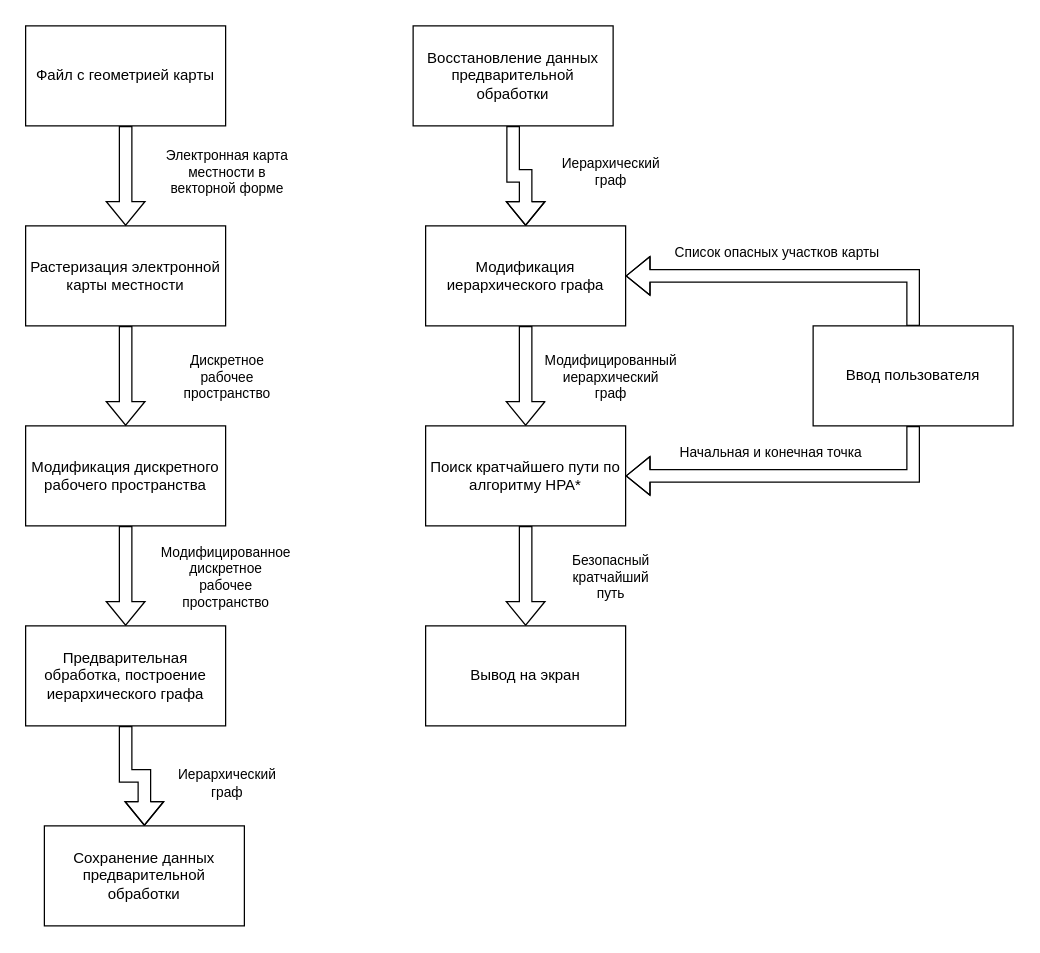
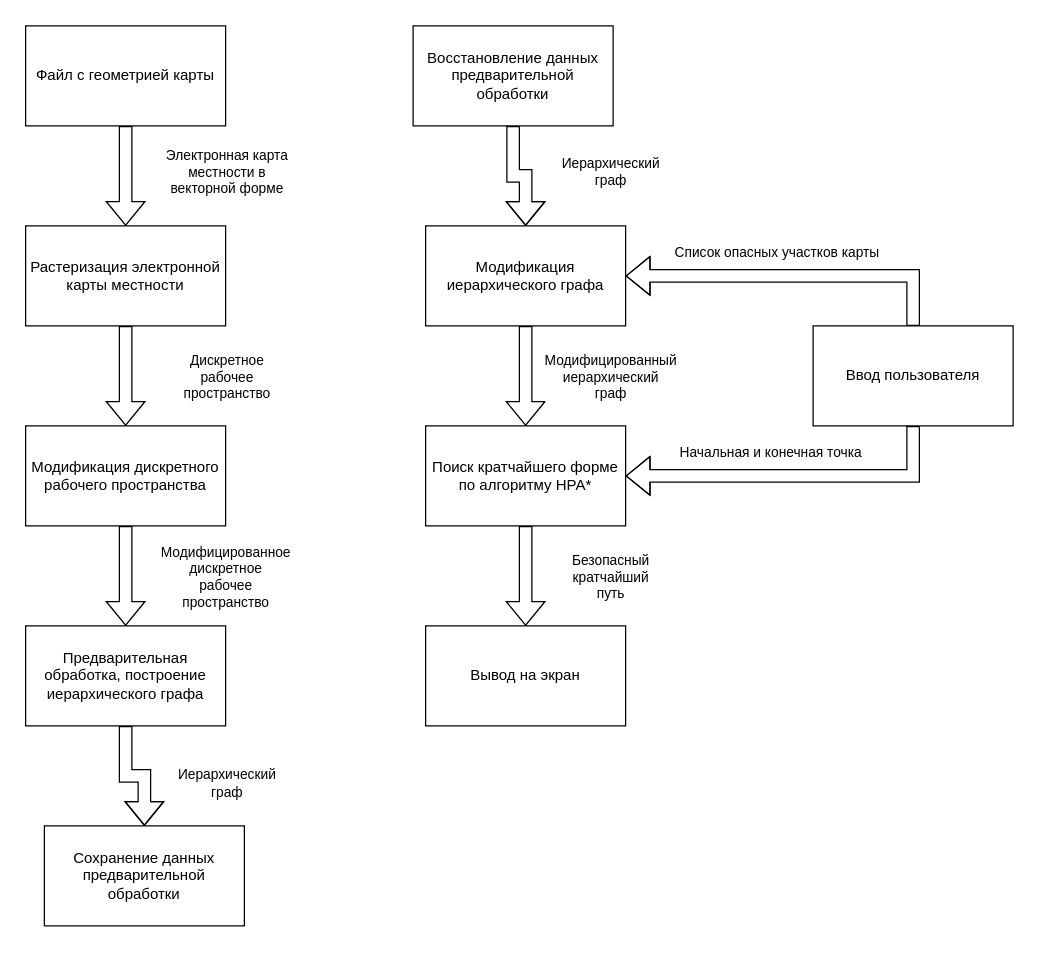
(526, 476) -> (526, 476)
